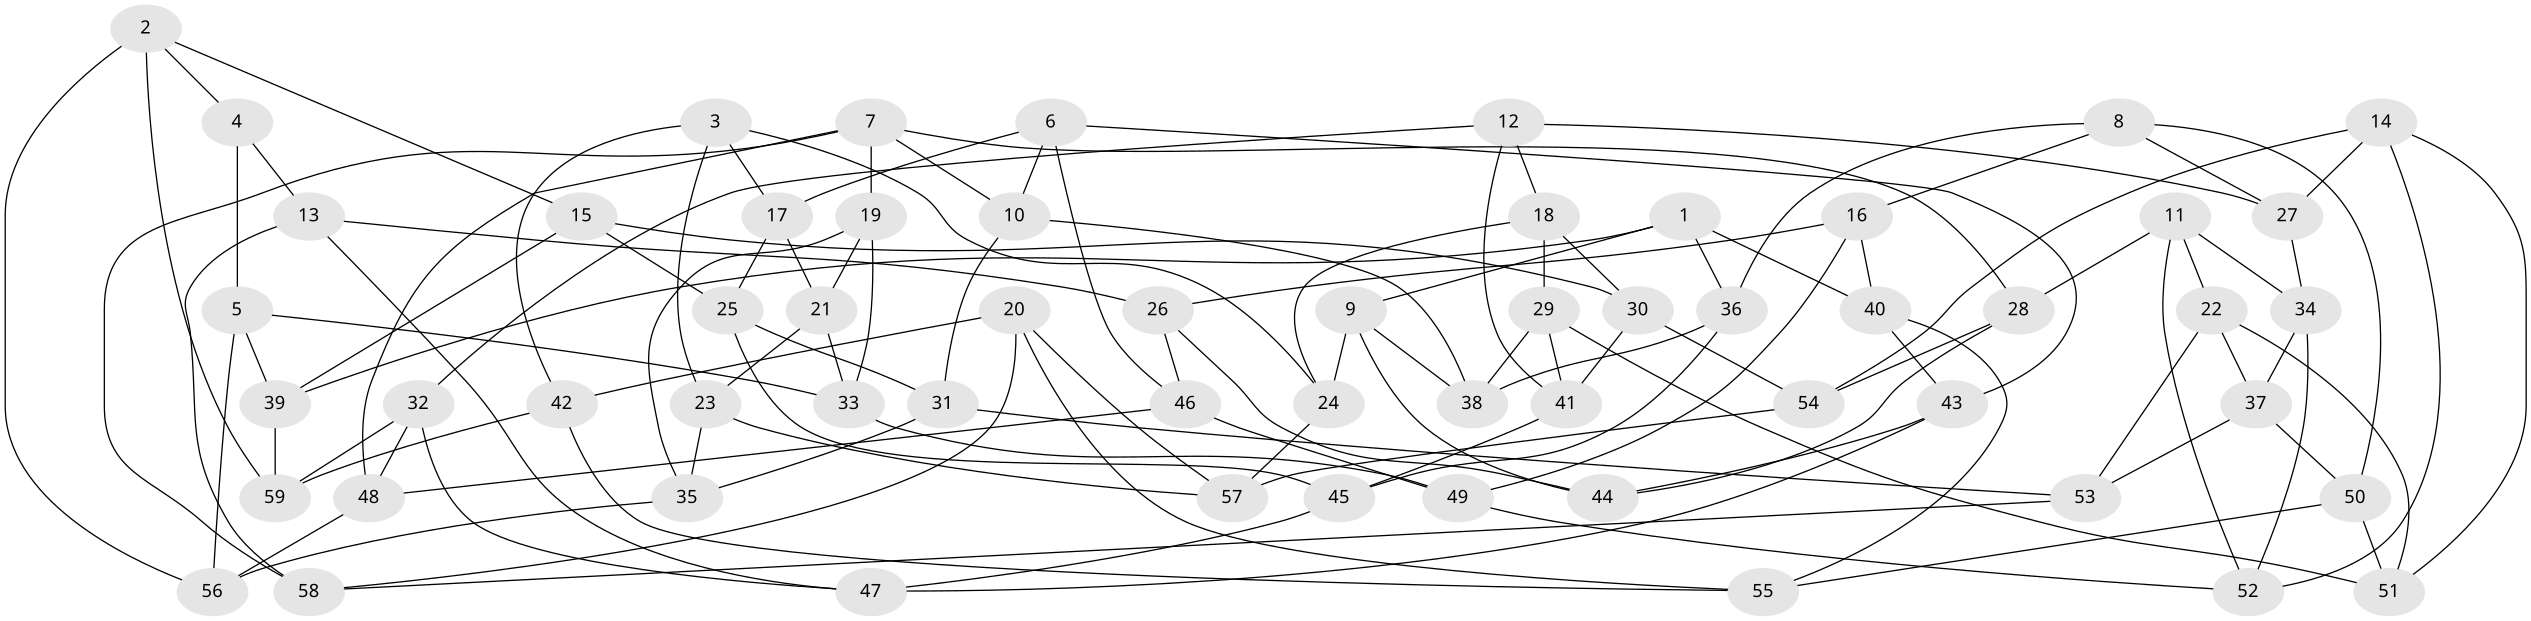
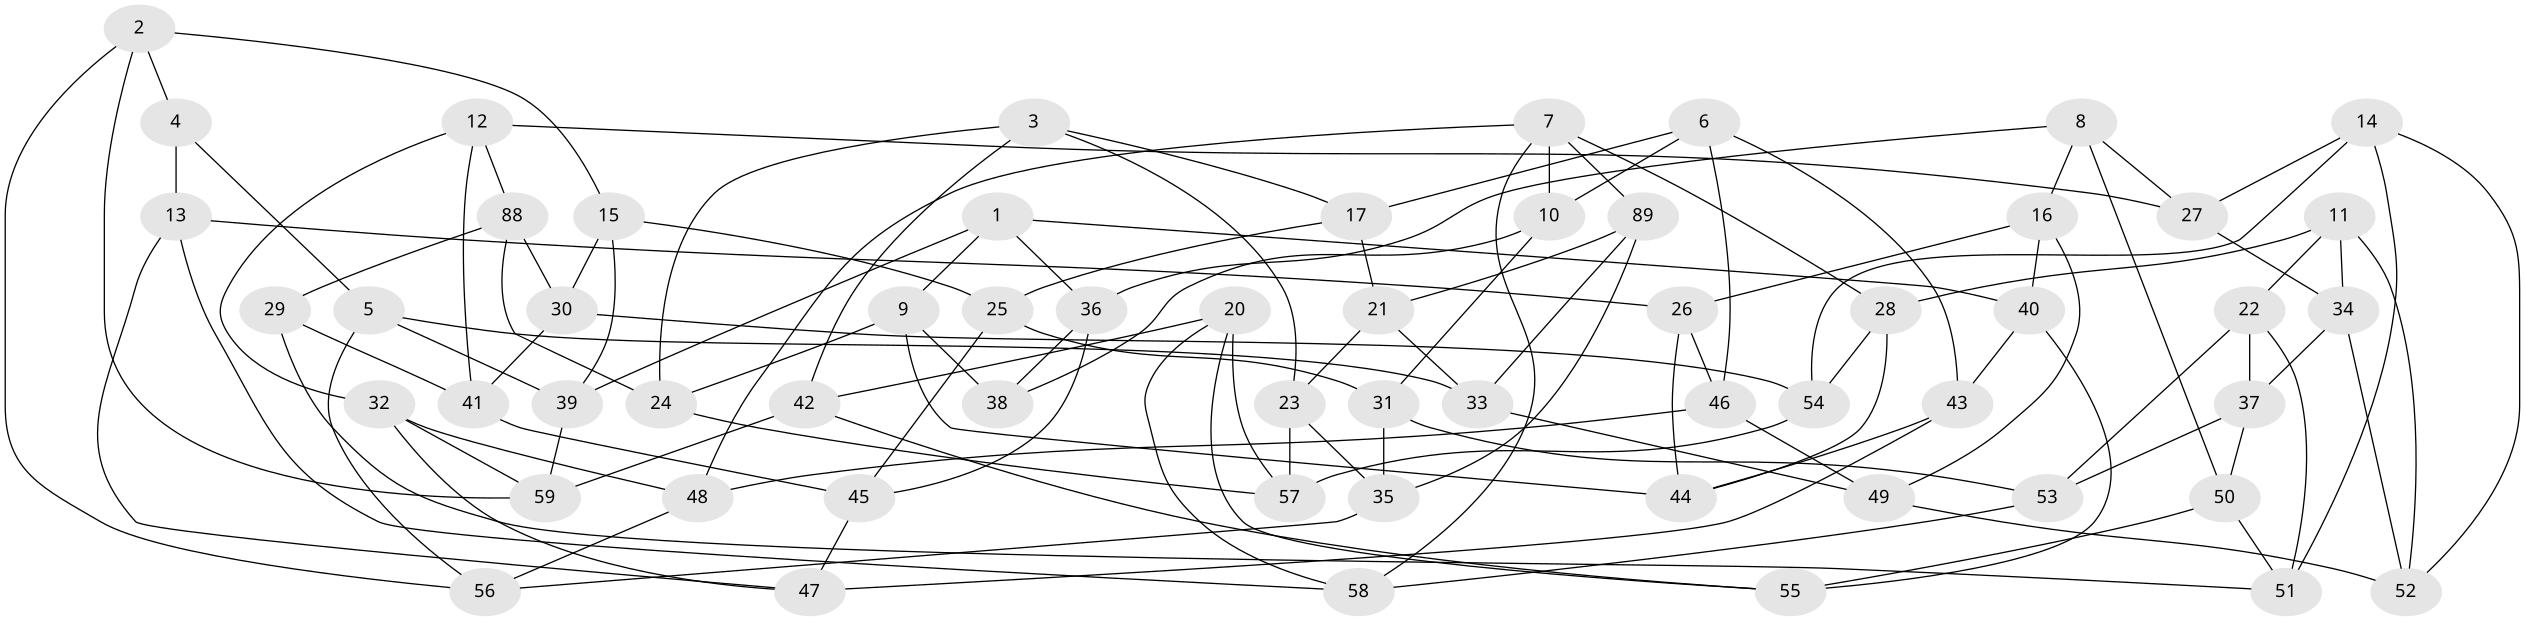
(871, 216) -> (1643, 216)
(1544, 216) -> (513, 216)
(1504, 363) -> none
